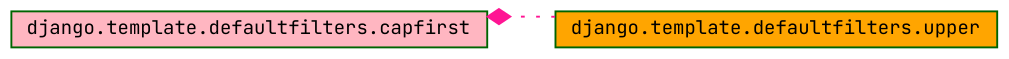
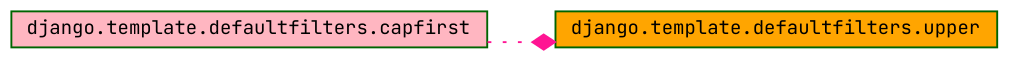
(533, 17) -> (510, 42)
